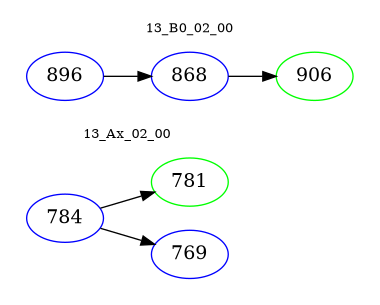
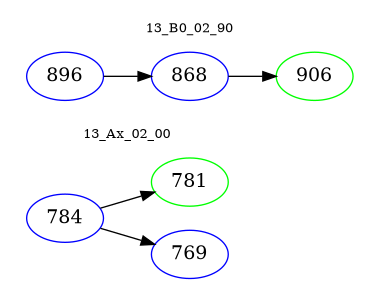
(190, 29) -> (190, 29)
